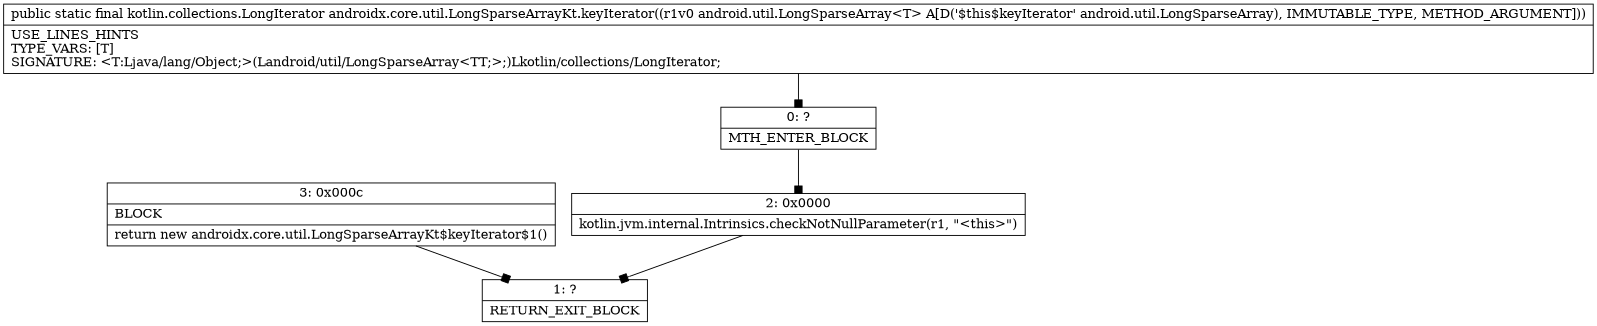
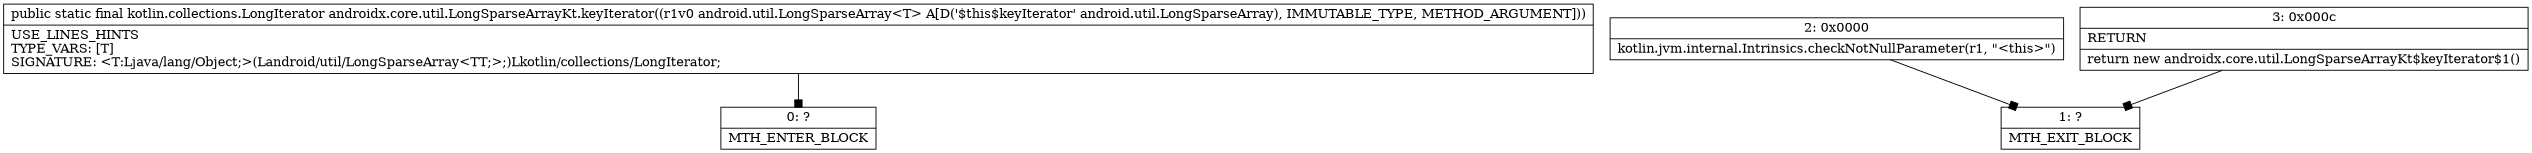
(798, 167) -> none
(138, 214) -> (2117, 38)
(565, 311) -> (2070, 138)
